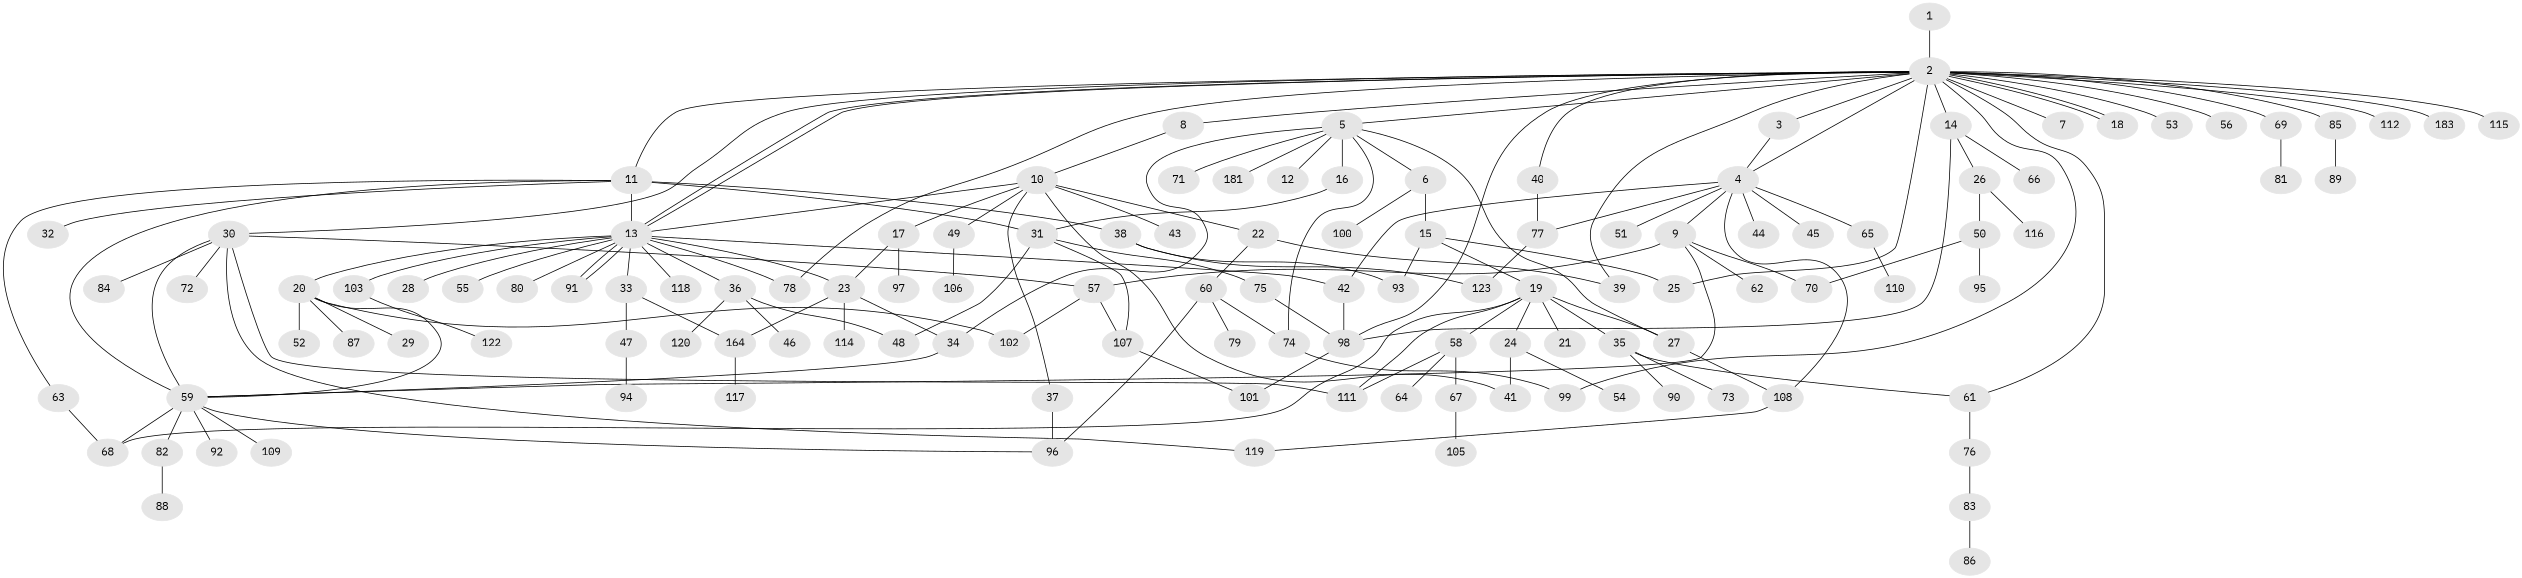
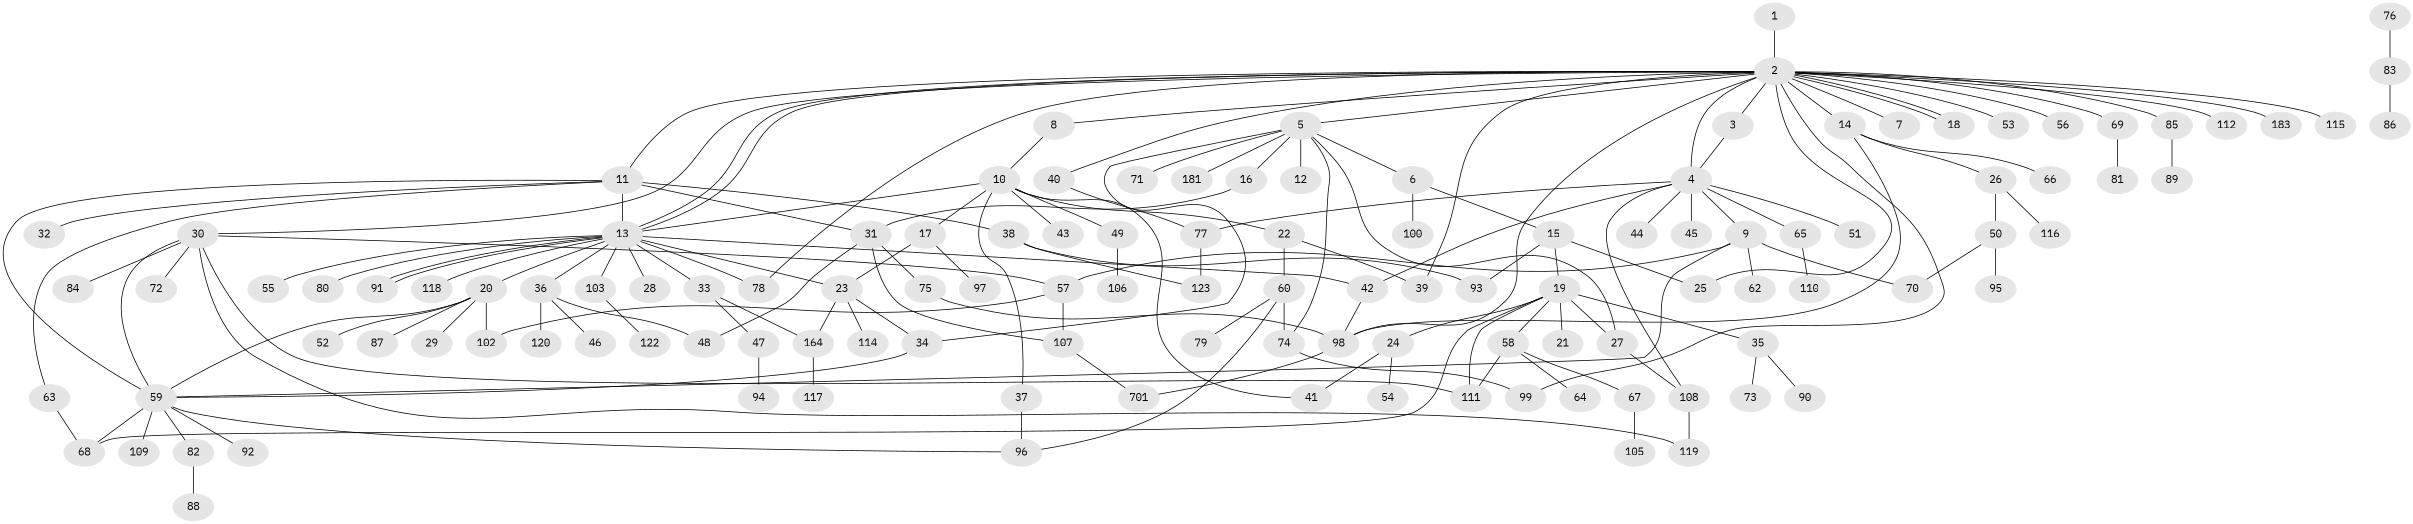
(1249, 398) -> (1139, 398)
(1970, 398) -> none
